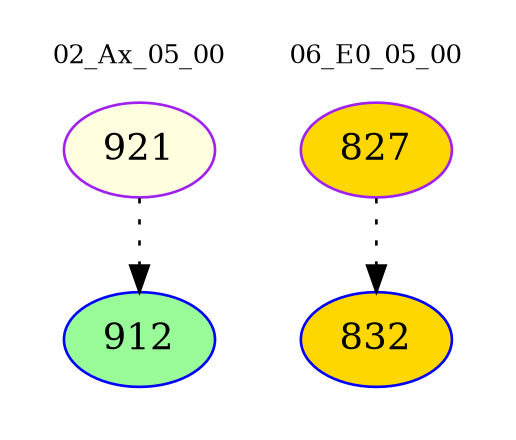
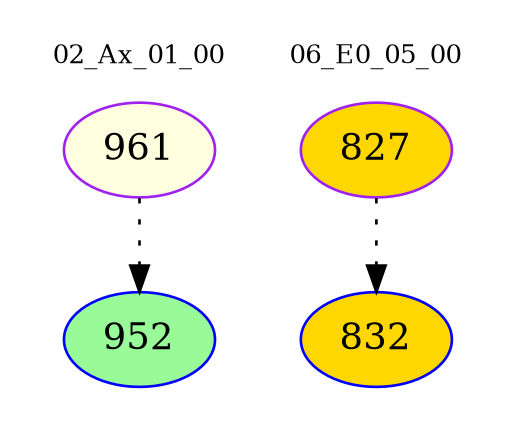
(139, 57) -> (139, 57)
(139, 150) -> (139, 150)
(139, 340) -> (139, 340)
